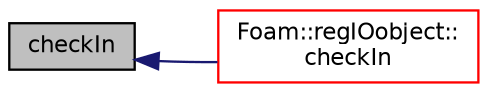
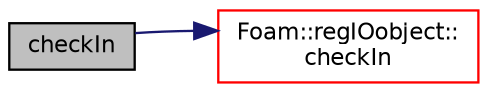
(188, 62) -> (165, 32)
